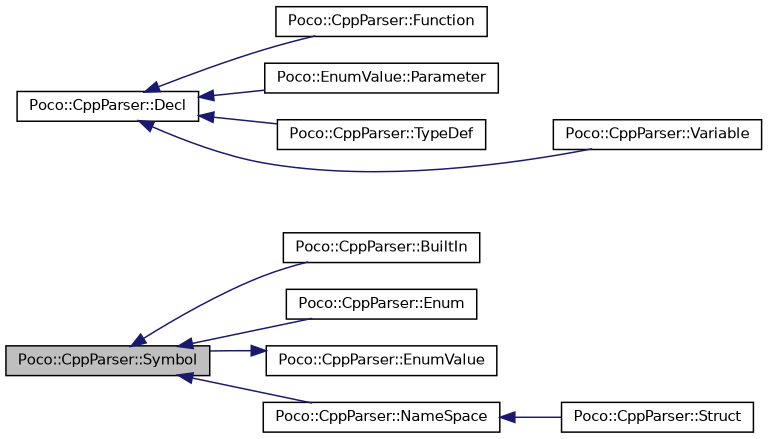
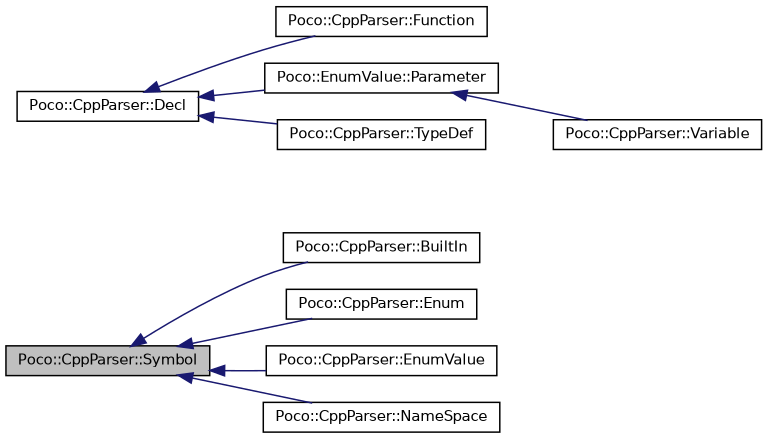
(370, 171) -> (527, 108)
(230, 351) -> (246, 371)
(657, 417) -> none
